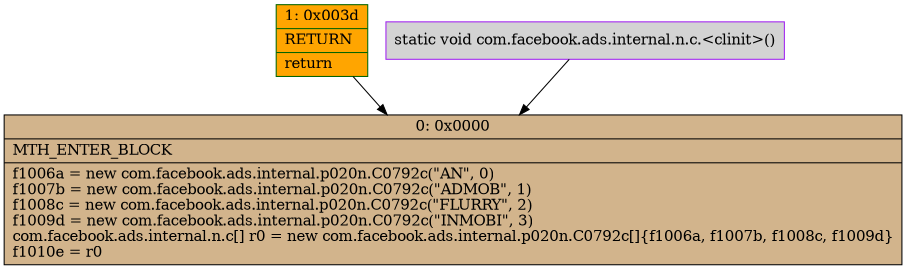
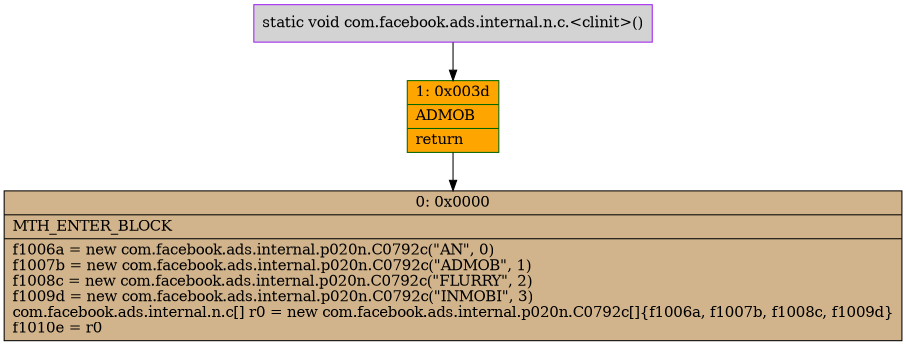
(318, 40) -> (446, 116)
(548, 83) -> (453, 56)
